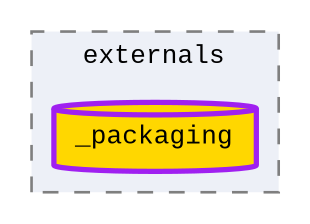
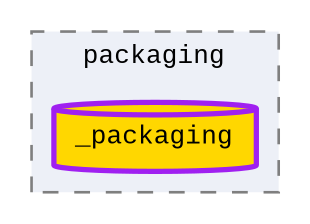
(155, 57) -> (155, 57)
